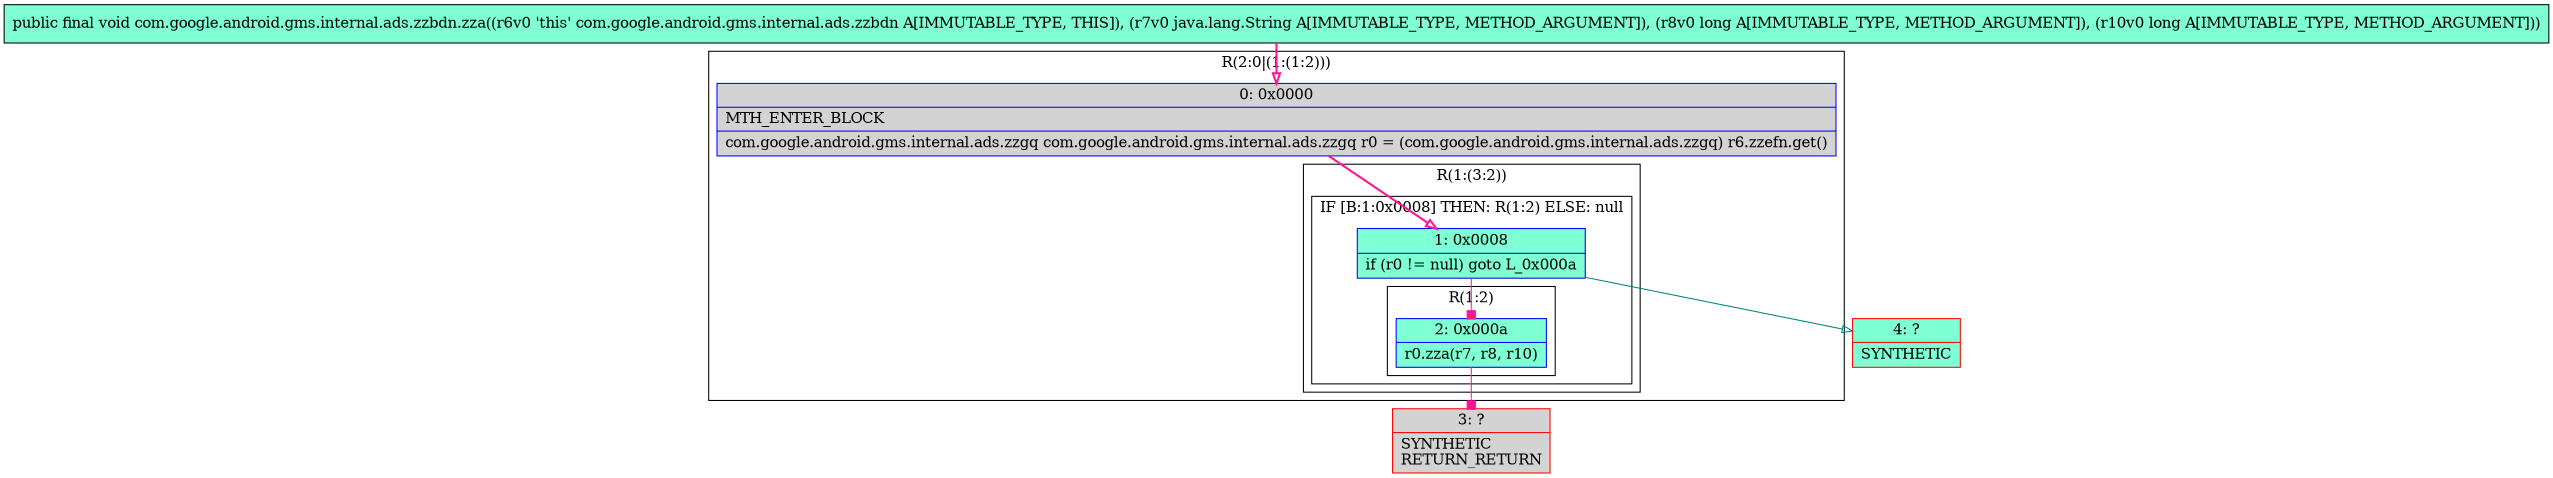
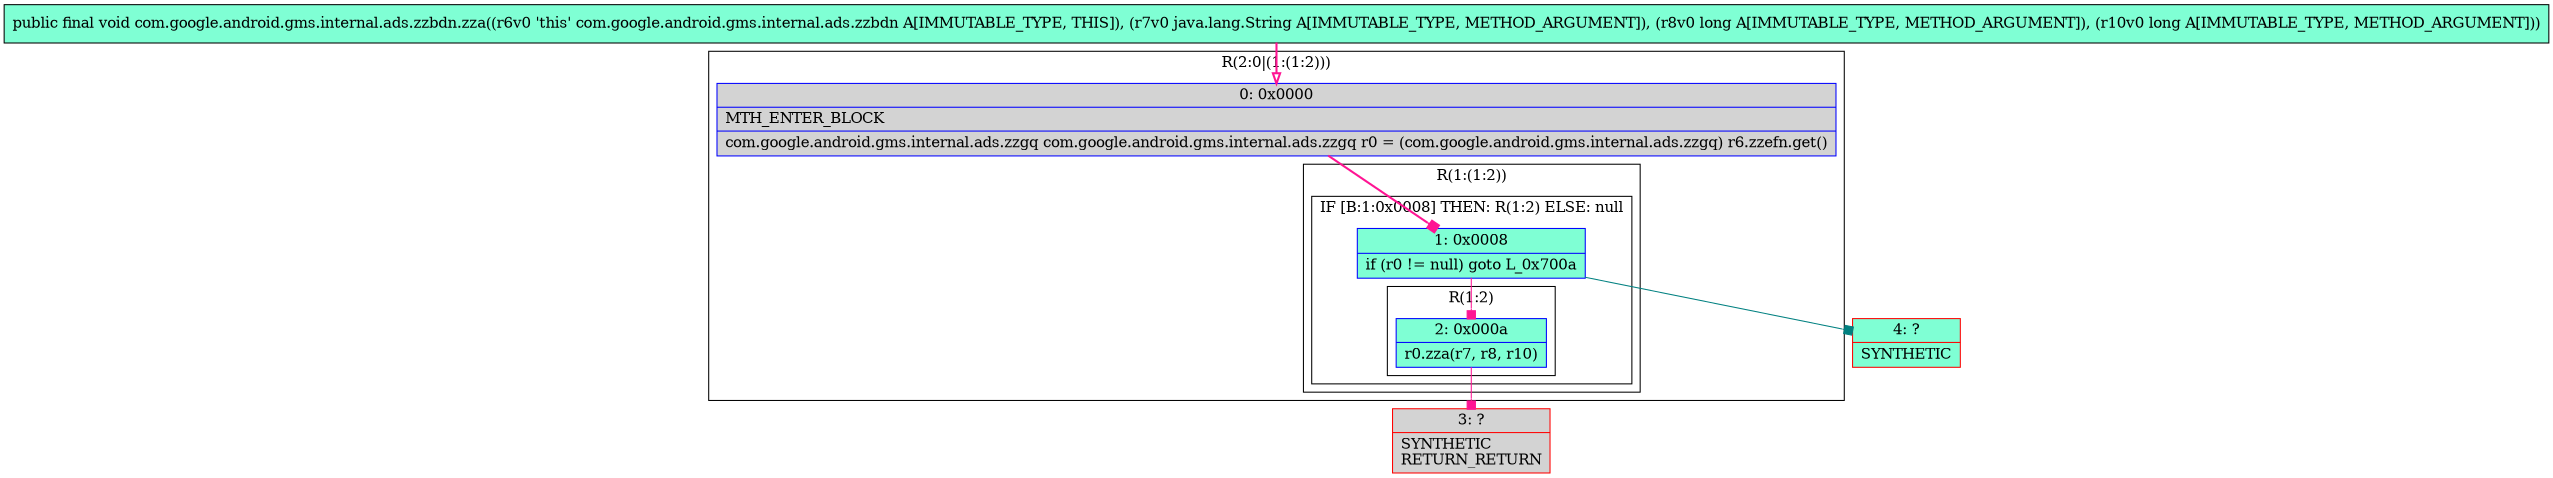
(1472, 176) -> (1472, 176)
(1378, 189) -> (1378, 189)
(1471, 265) -> (1471, 265)
(1714, 303) -> (1714, 303)
